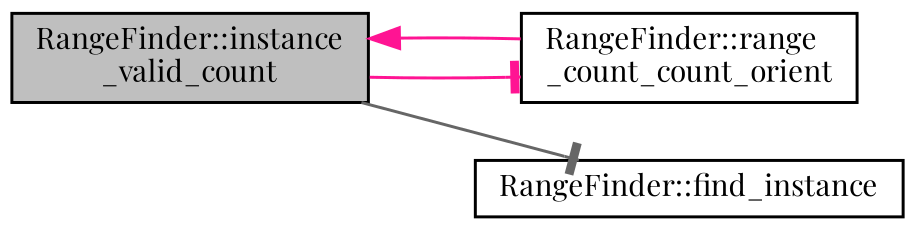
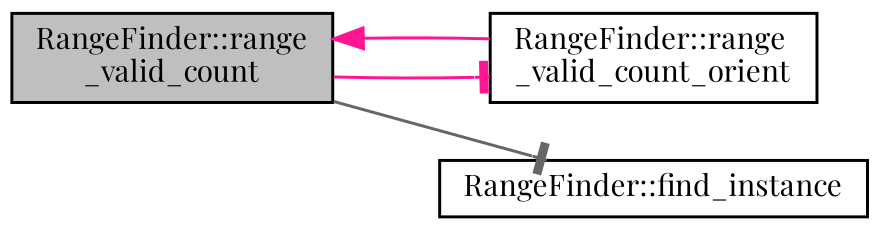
(190, 58) -> (172, 58)
(689, 58) -> (654, 58)
